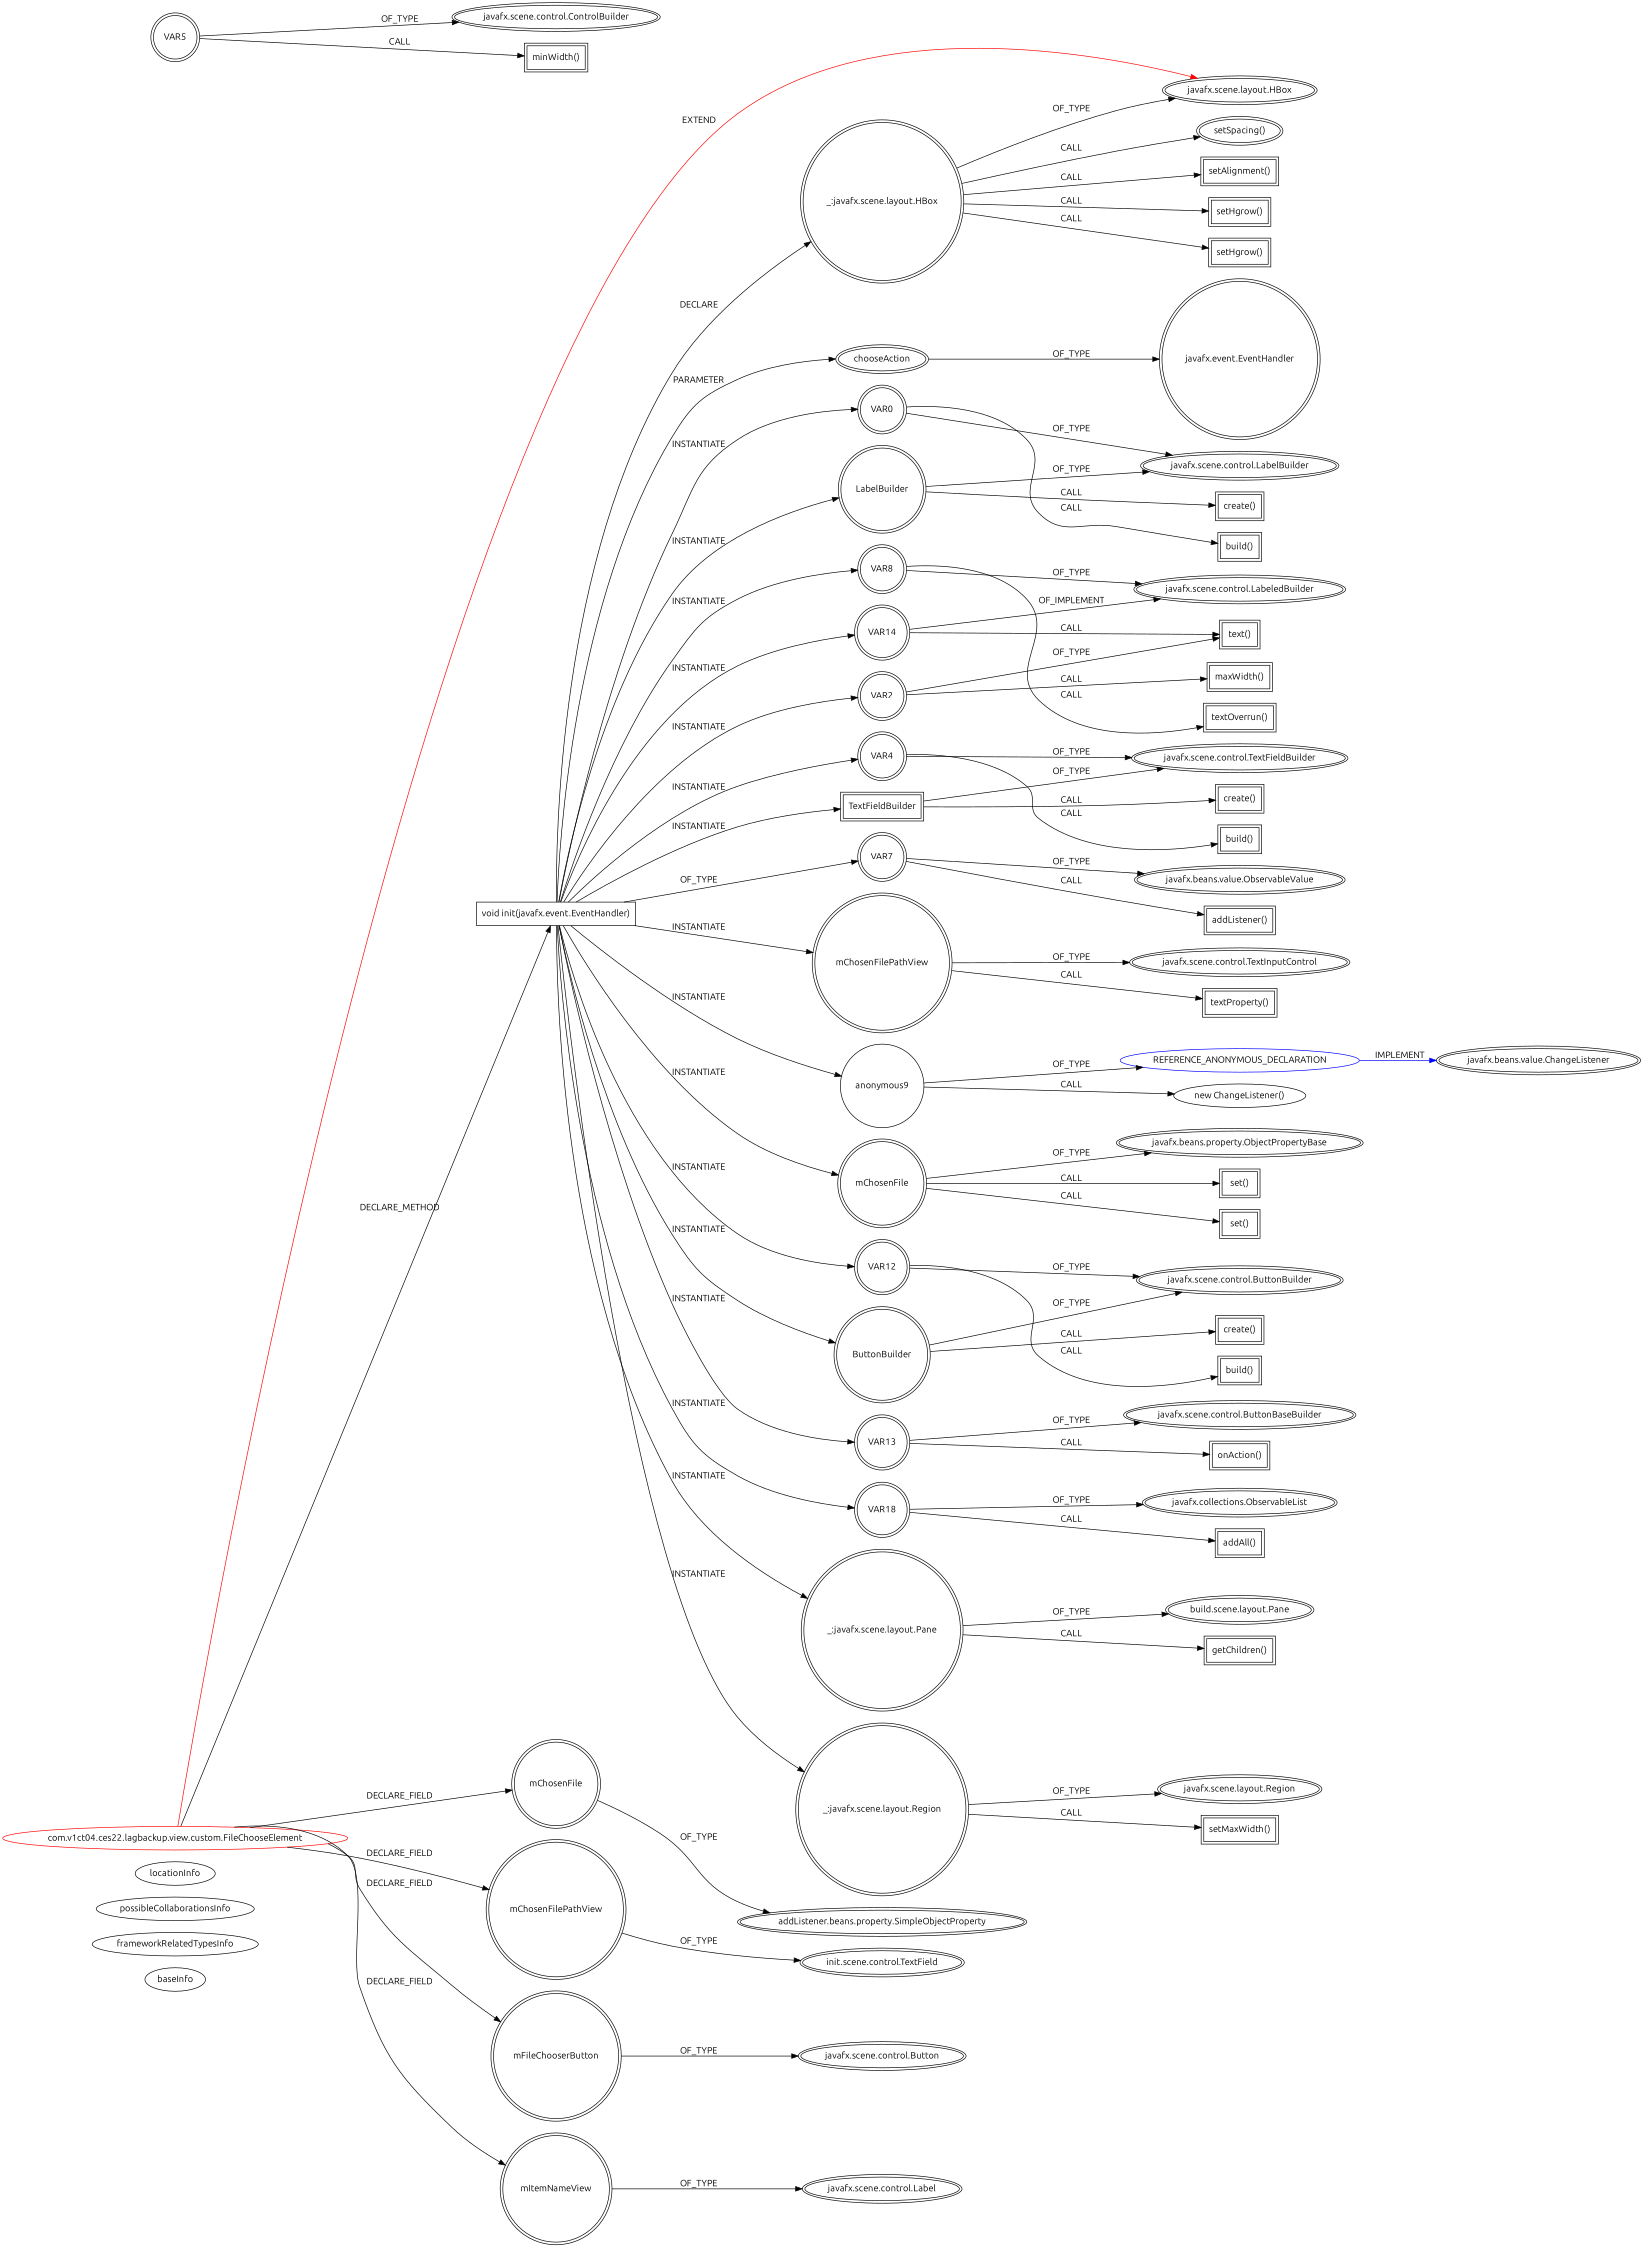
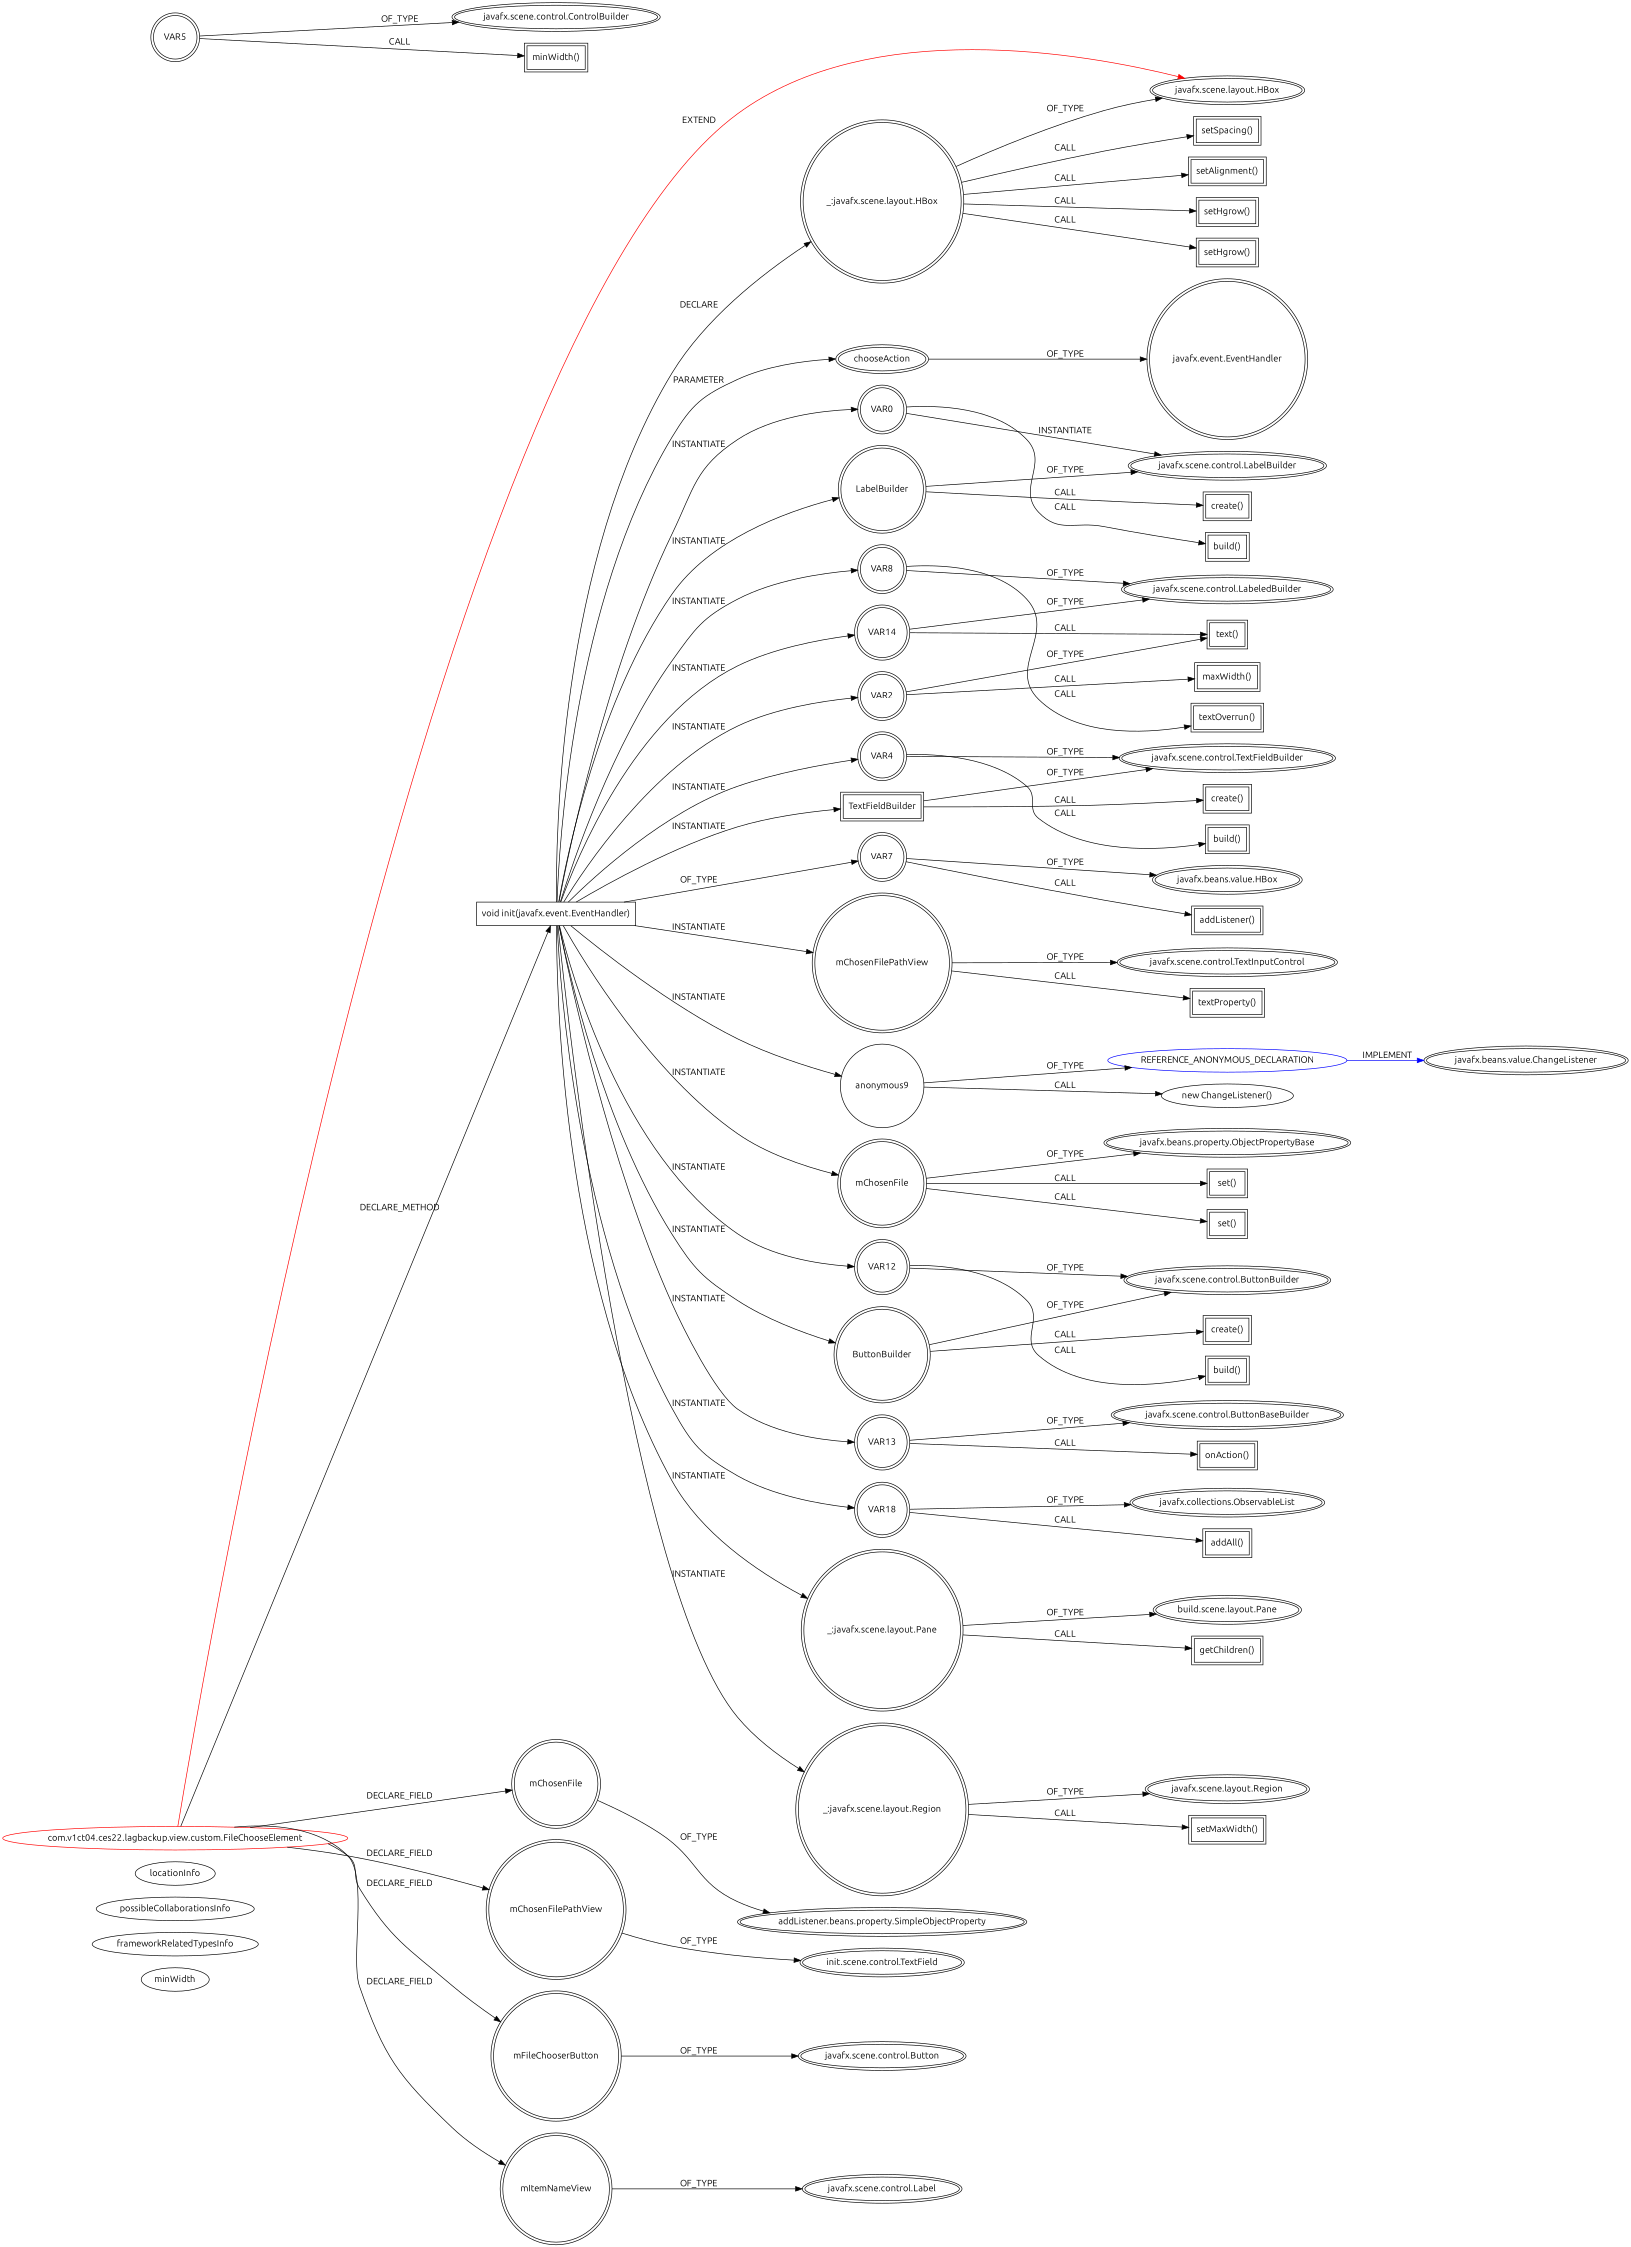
(1240, 131) -> (1227, 131)
(1072, 429) -> (1065, 431)
(1072, 601) -> (1065, 602)
(1240, 880) -> (1227, 880)
(175, 1979) -> (175, 1979)
